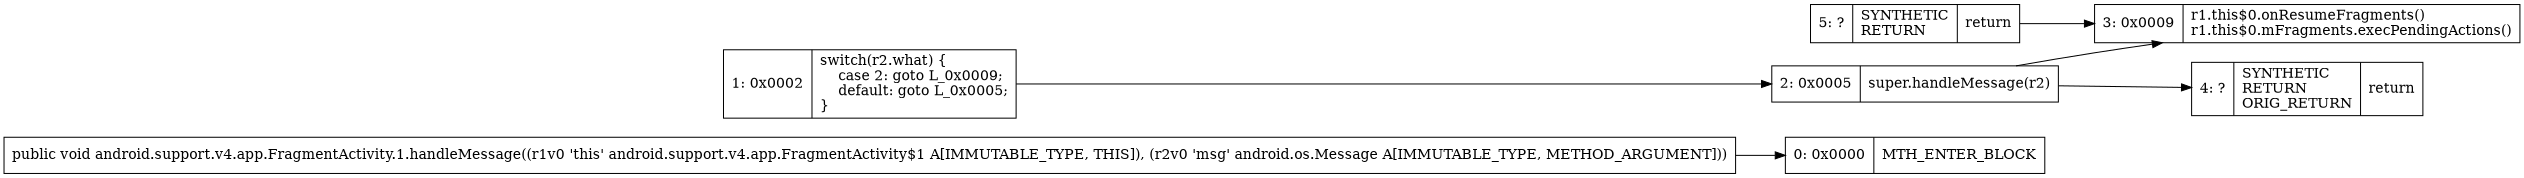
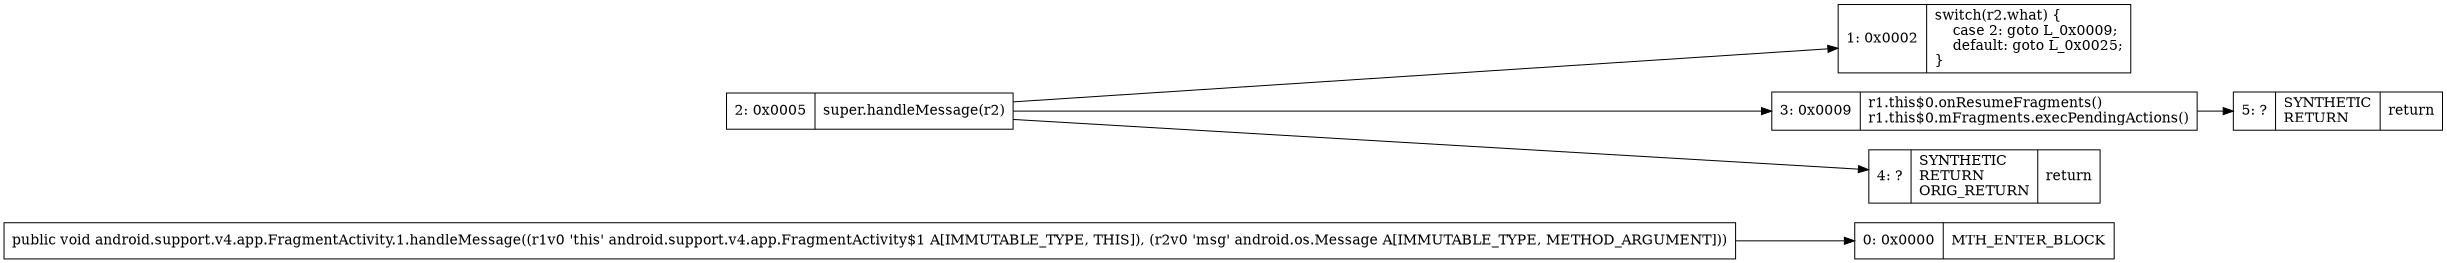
(2052, 24) -> (2210, 111)
(1389, 84) -> (1420, 75)
(914, 91) -> (2029, 46)
